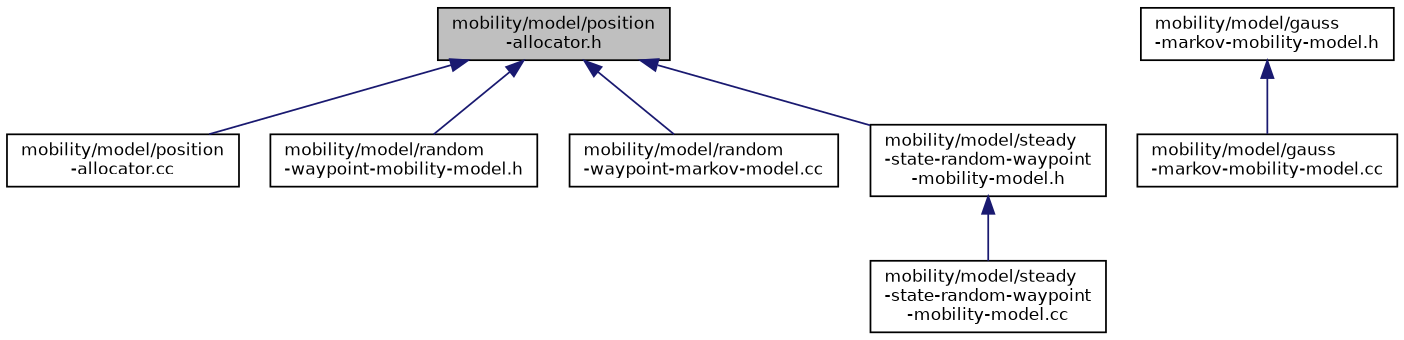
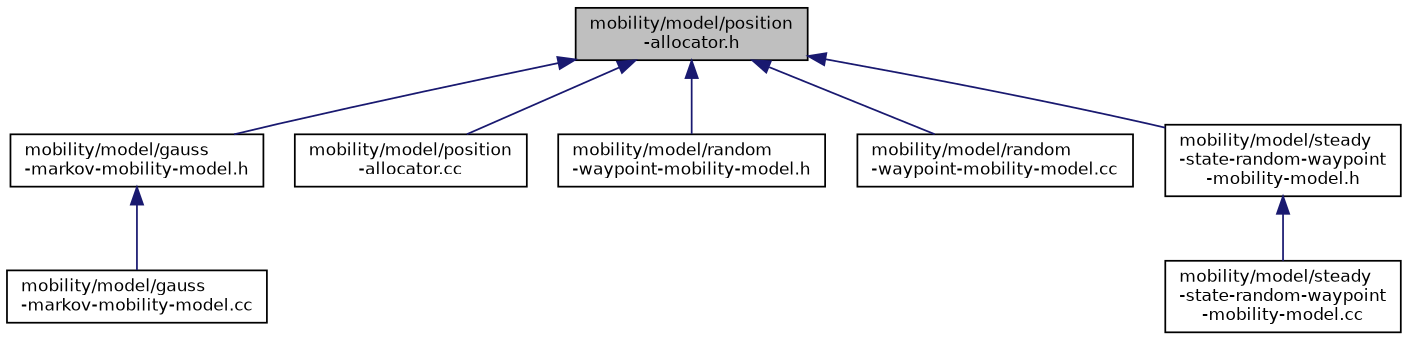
none -> (396, 98)
(704, 160) -> (995, 160)
